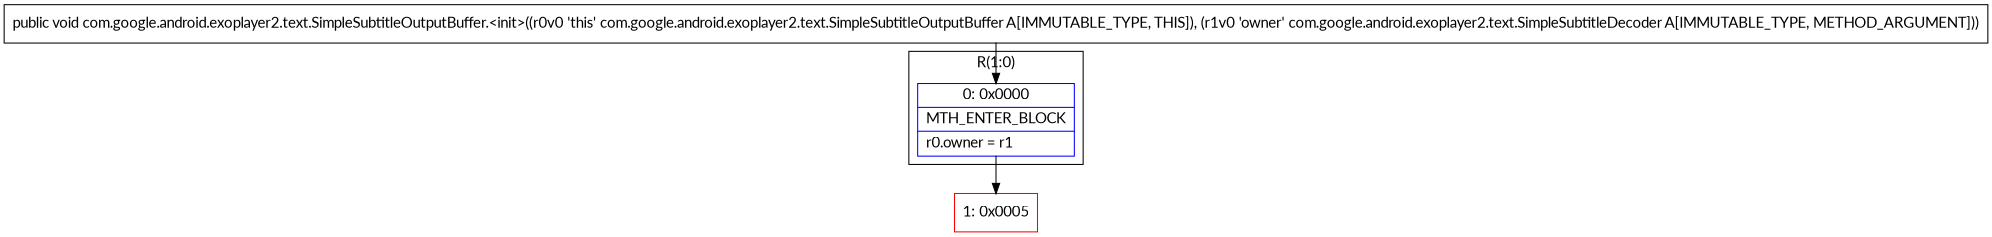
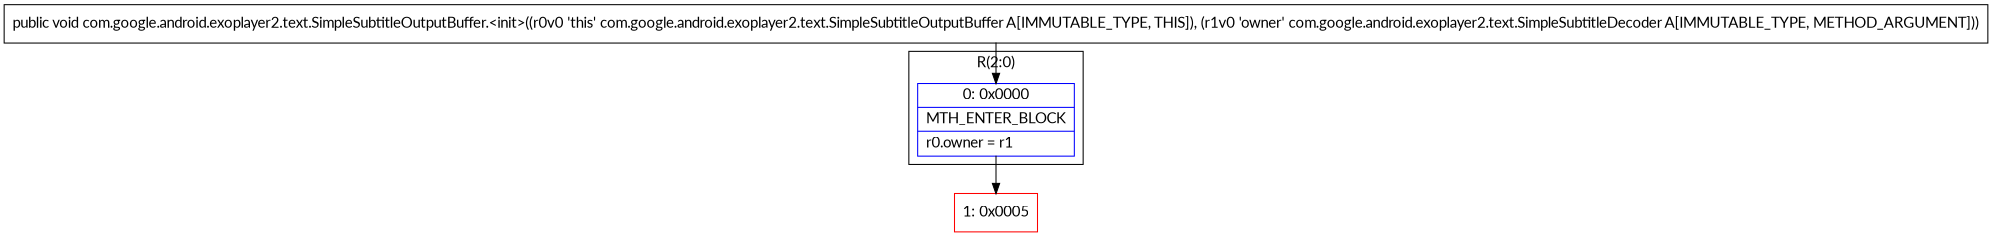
(996, 63) -> (996, 63)
